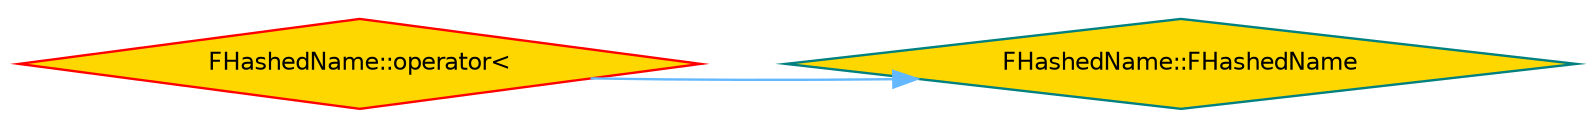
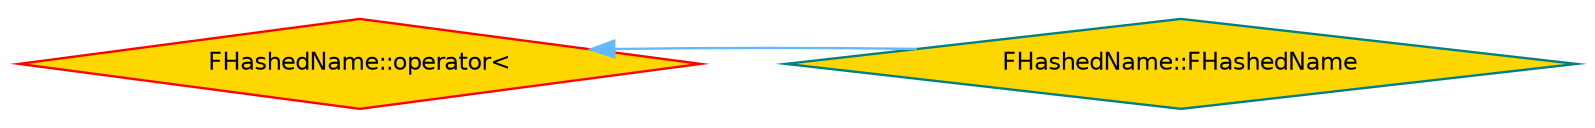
(742, 80) -> (766, 48)
